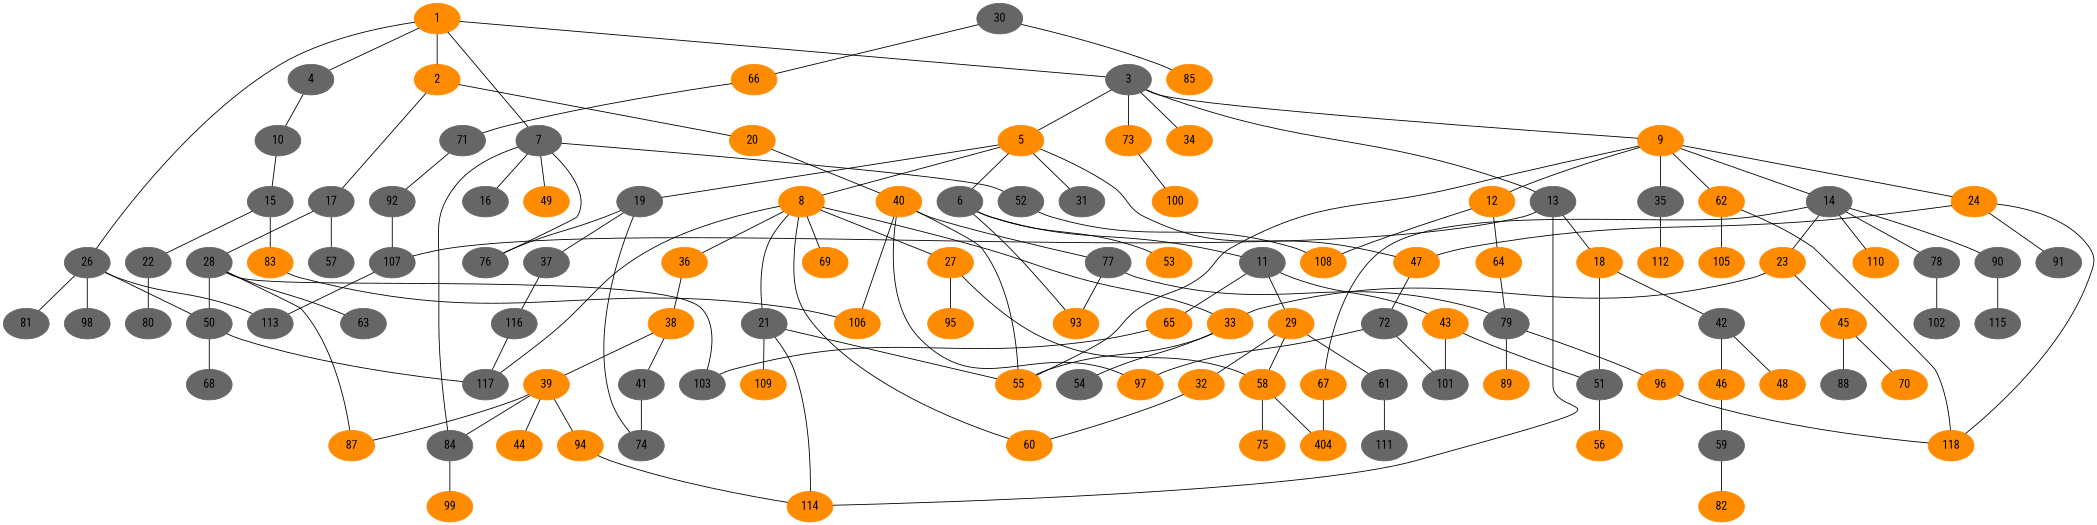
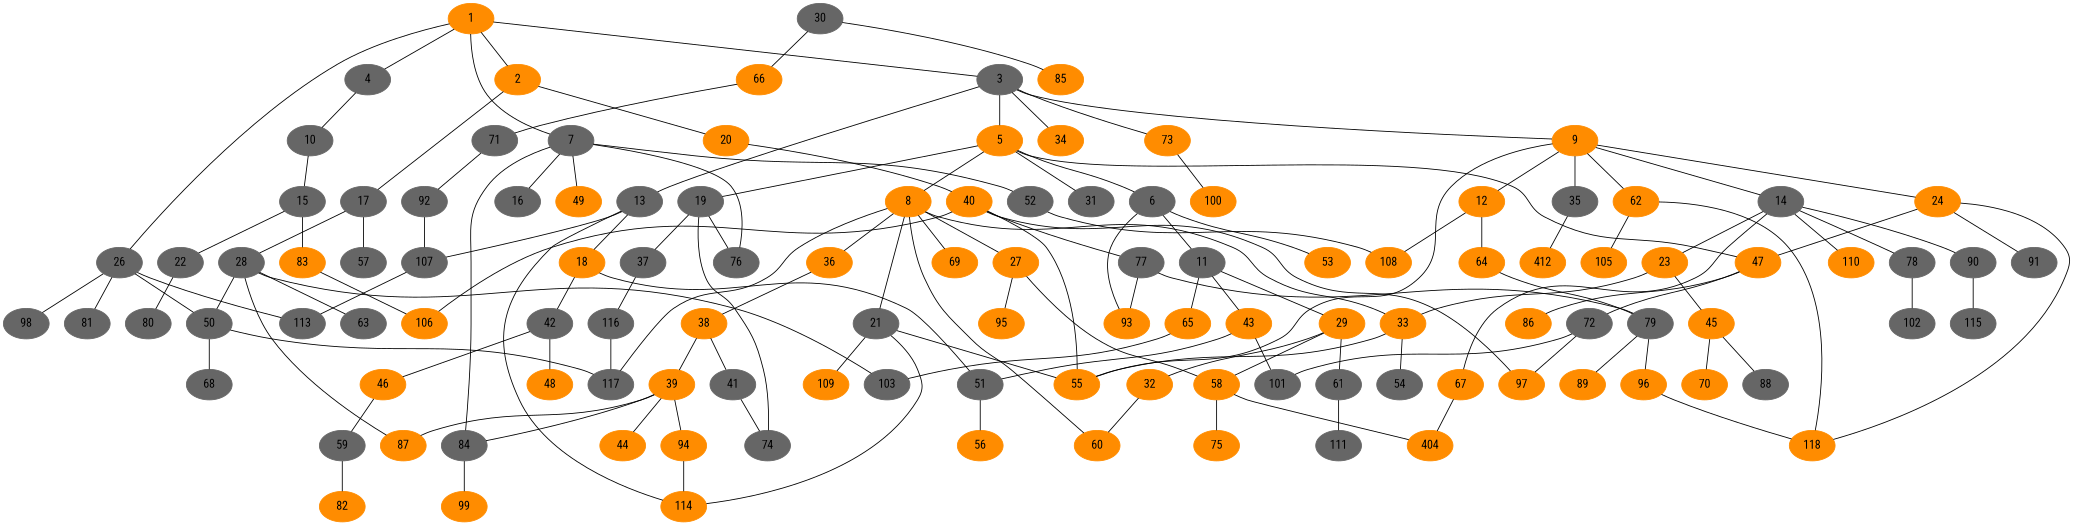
(1661, 263) -> (1543, 263)
none -> (1528, 324)
